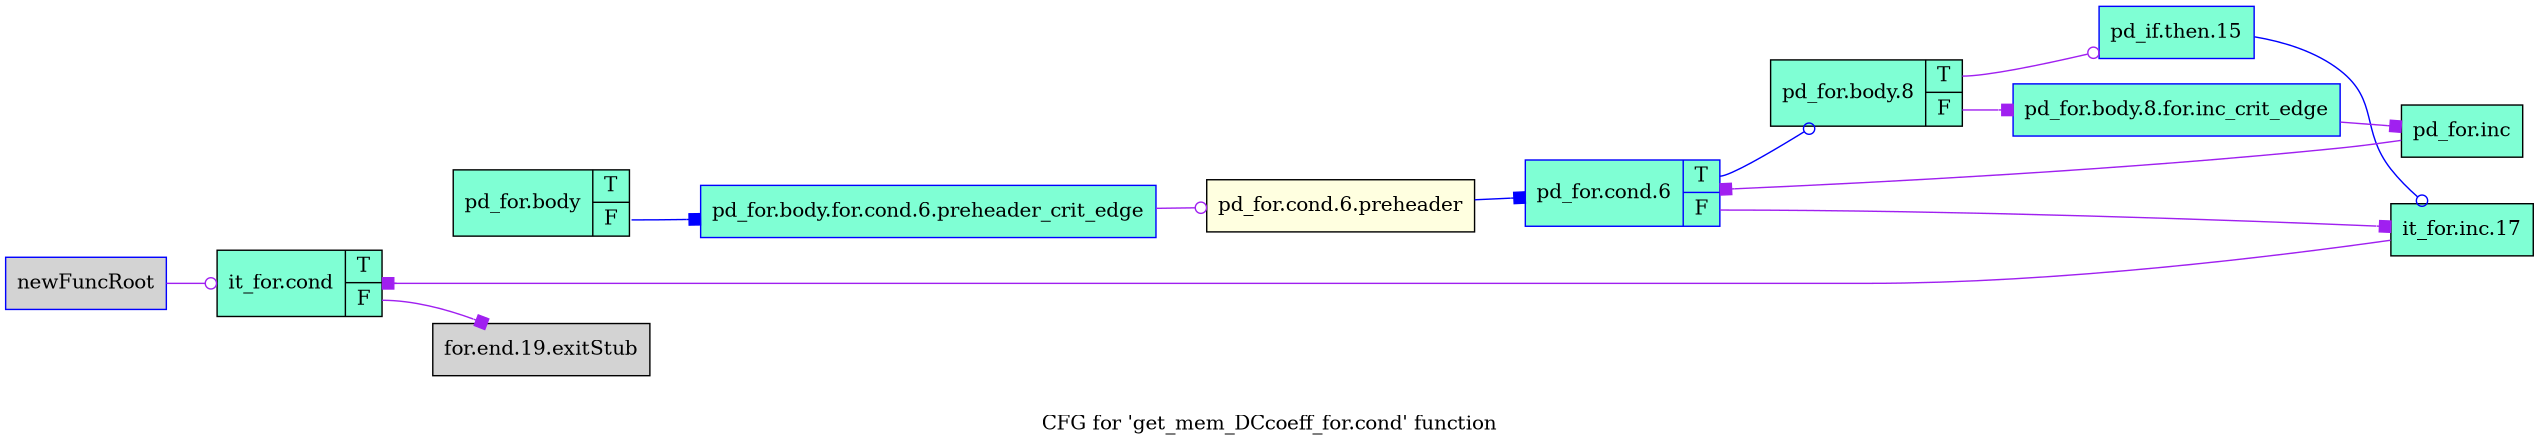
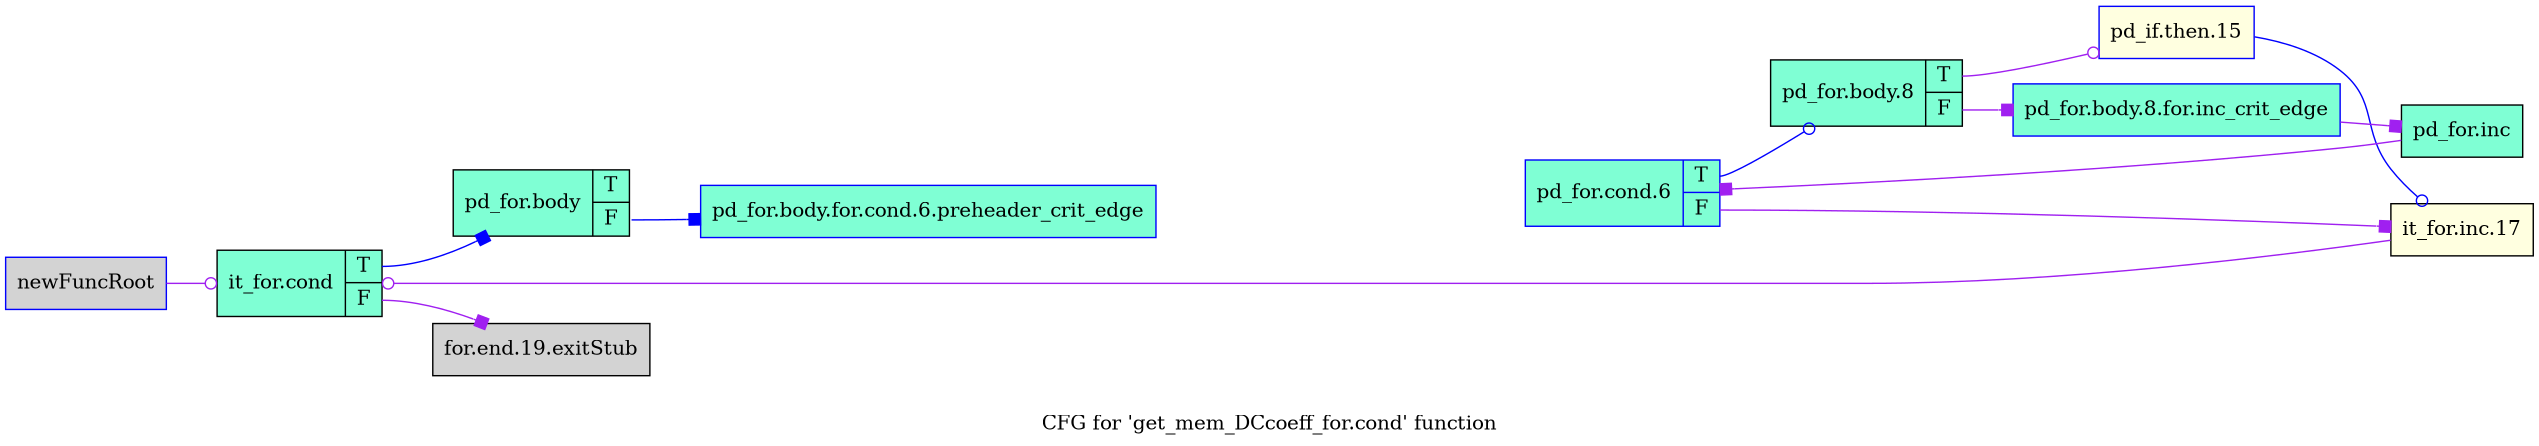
(2177, 32) -> (2177, 32)
(1341, 206) -> none
(2462, 230) -> (2462, 230)
none -> (430, 259)
(1393, 283) -> (1393, 283)
